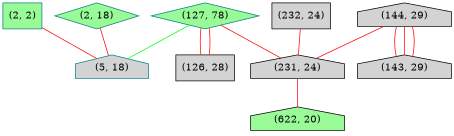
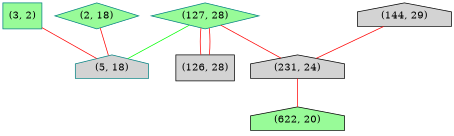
(22, 16) -> (22, 16)
(205, 16) -> (205, 16)
(301, 16) -> none
(404, 68) -> none
